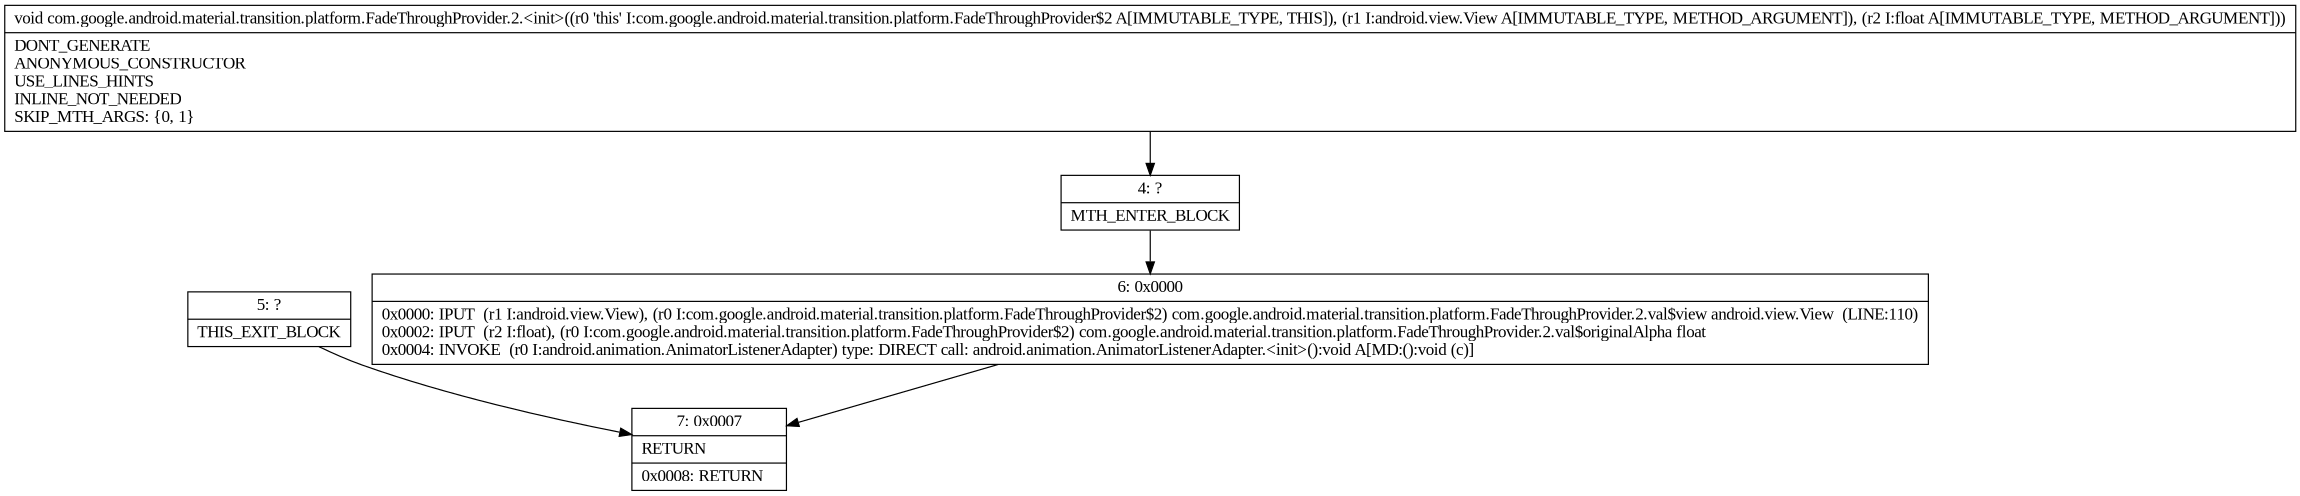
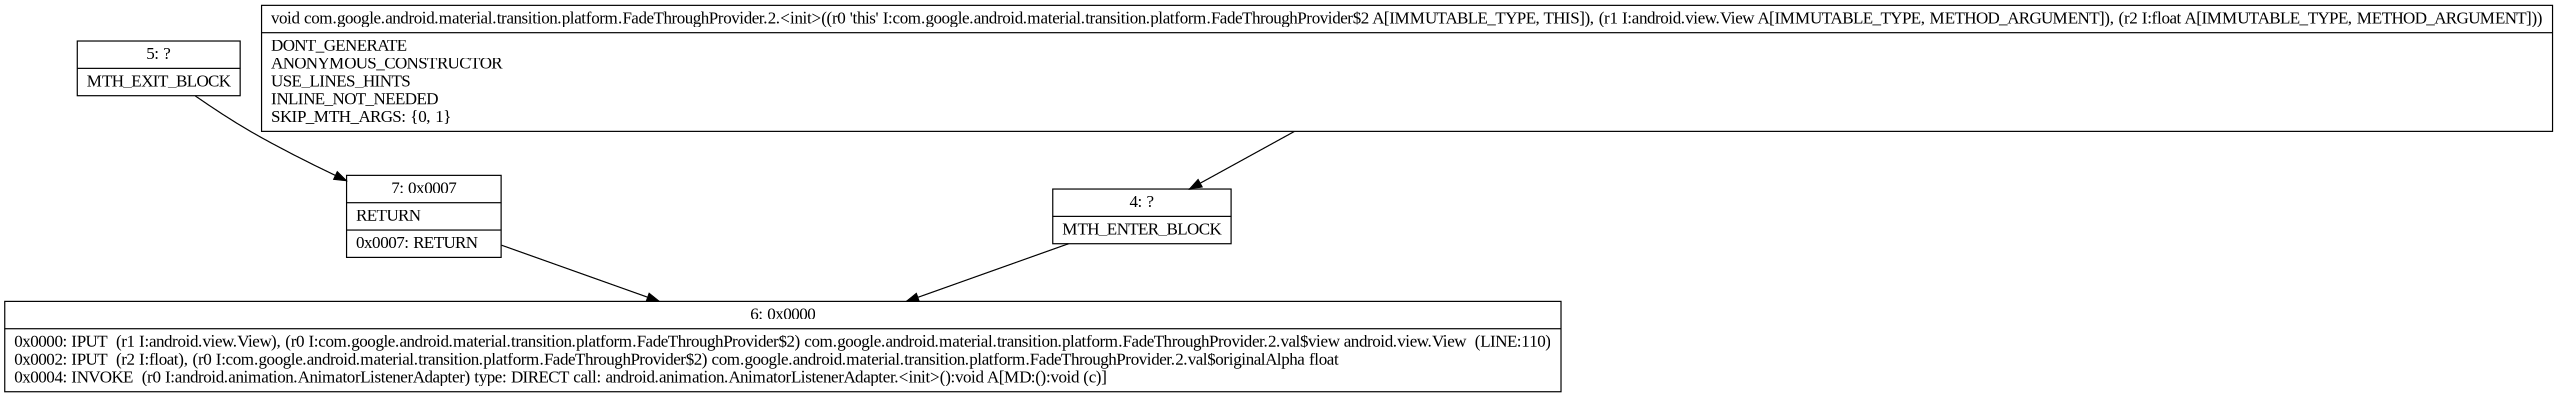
(269, 332) -> (159, 81)
(898, 393) -> (574, 271)
(709, 476) -> (424, 243)
